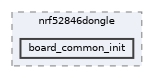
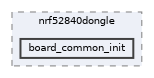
(77, 21) -> (77, 21)
